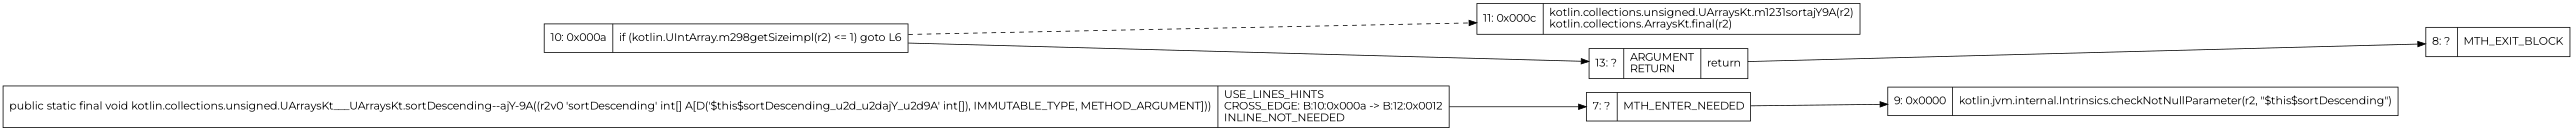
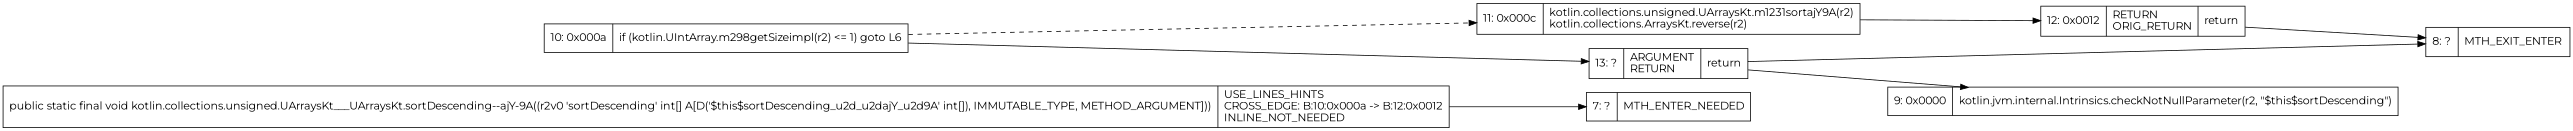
none -> (2143, 21)
(1641, 24) -> (1648, 24)
(2514, 42) -> (2513, 42)
(1815, 105) -> (1854, 78)
